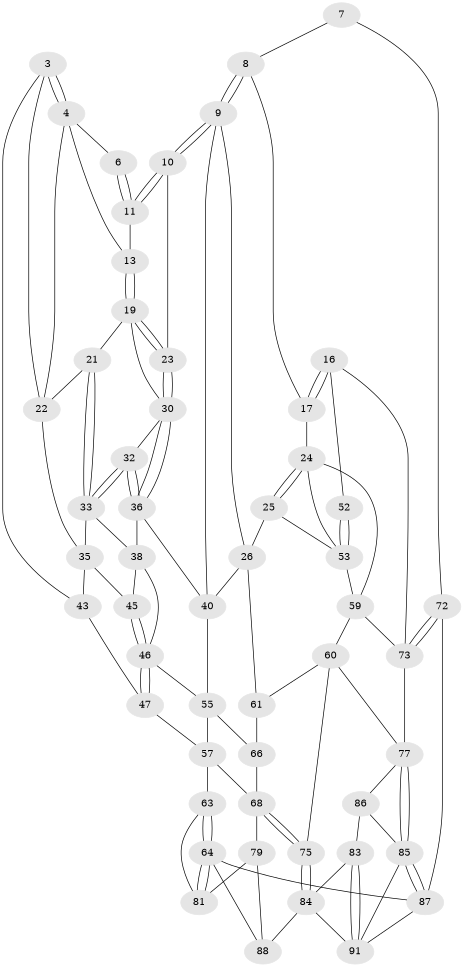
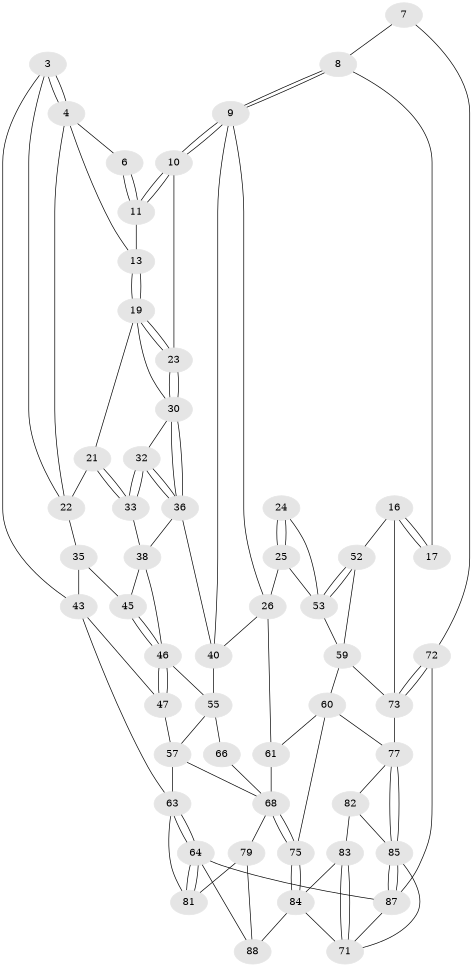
(307, 434) -> none
(376, 518) -> (350, 607)
(86, 533) -> none
none -> (119, 708)
(257, 730) -> (271, 779)
(361, 804) -> (351, 804)
(355, 952) -> (345, 952)
